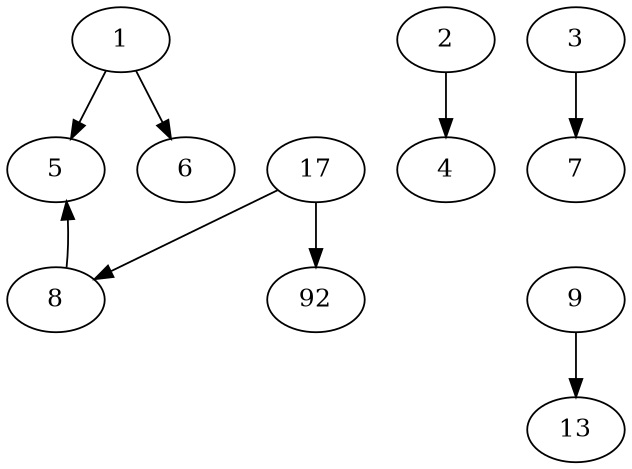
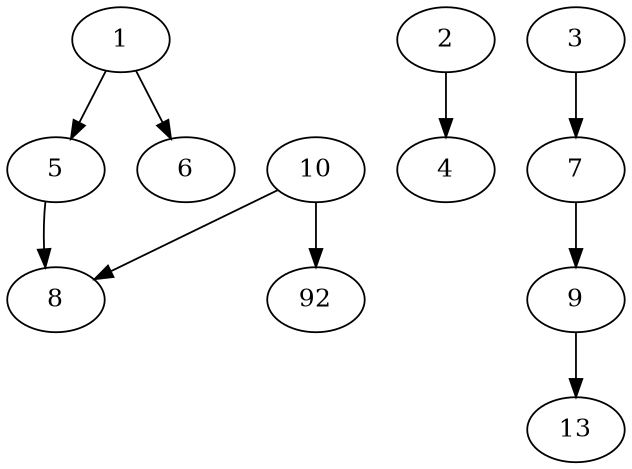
(316, 170) -> (316, 170)
none -> (576, 226)
(68, 244) -> (44, 225)
